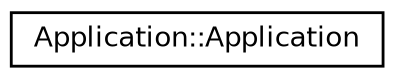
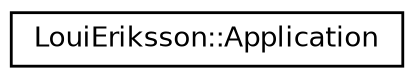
(197, 39) -> (207, 39)
